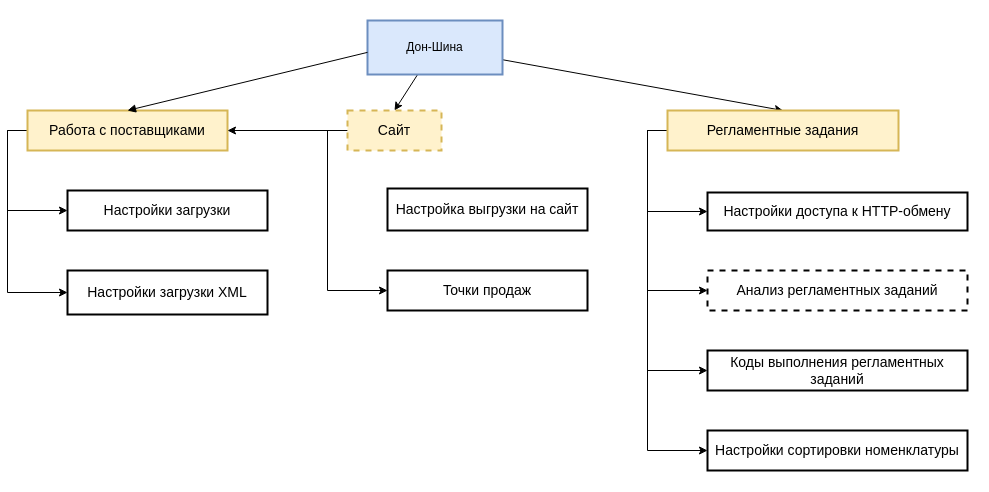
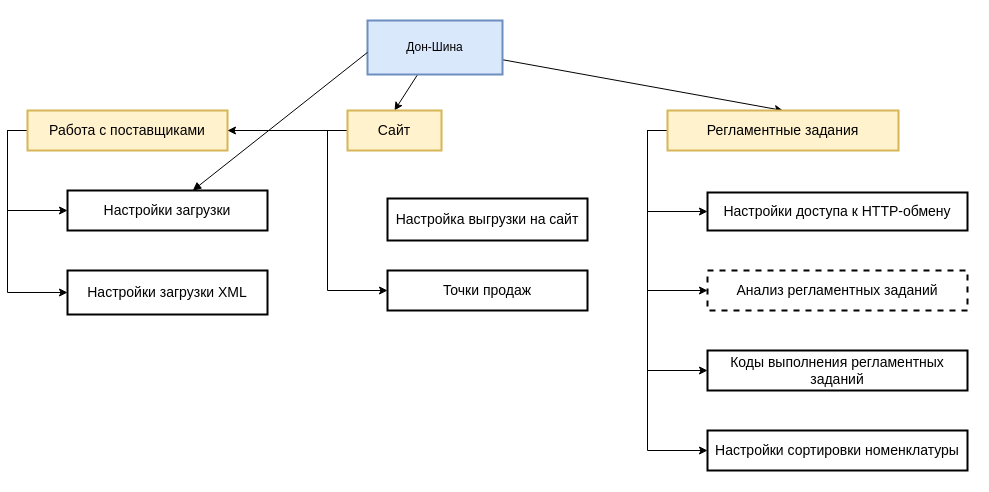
(251, 80) -> (283, 119)
(395, 131) -> (395, 131)
(488, 210) -> (488, 220)
